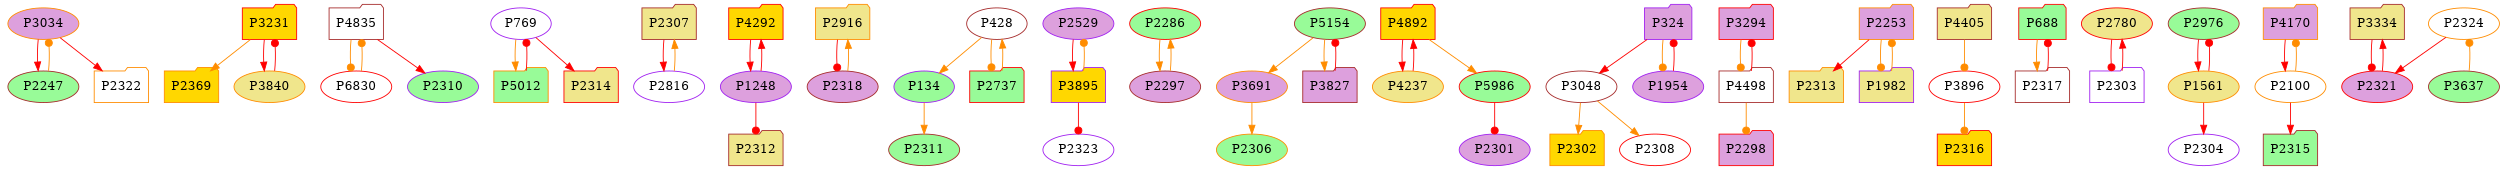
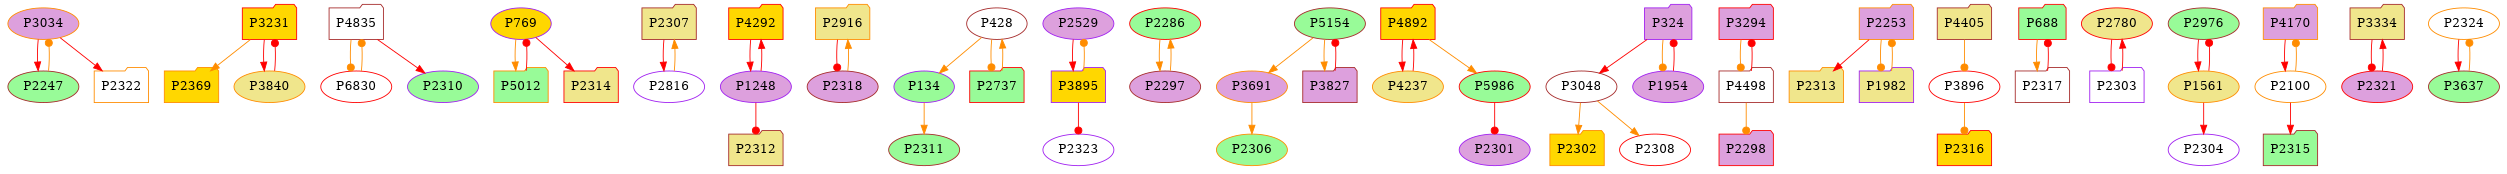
(521, 24) -> (521, 24)
(2424, 53) -> (2458, 51)
